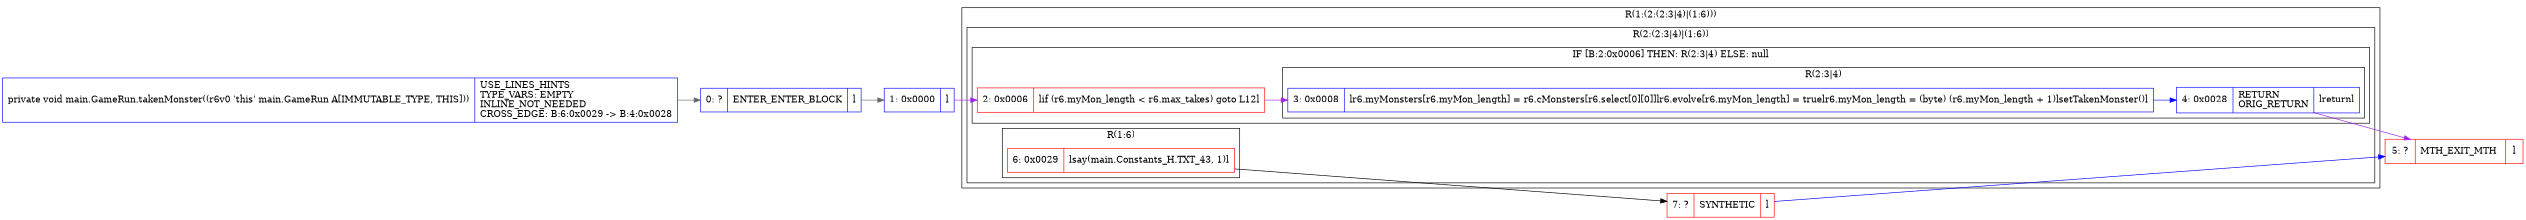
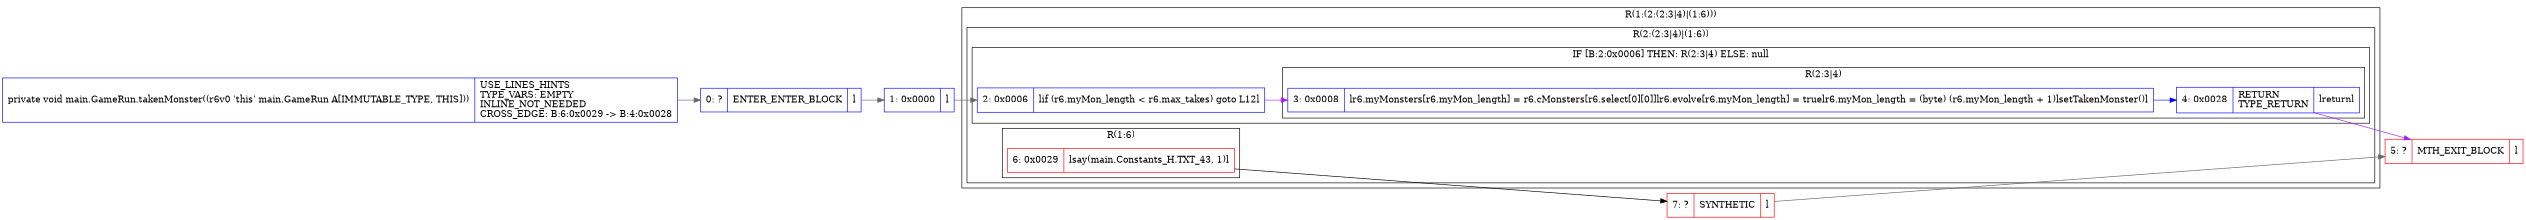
(962, 100) -> (962, 100)
(1121, 100) -> (1121, 100)
(2273, 105) -> (2273, 105)
(2459, 151) -> (2461, 151)
(2091, 178) -> (2091, 178)
